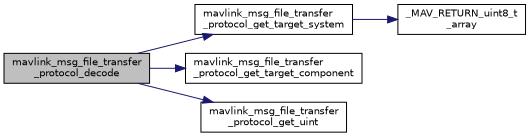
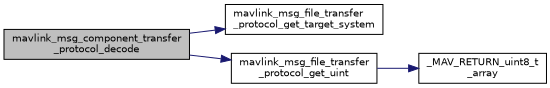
(370, 19) -> (393, 68)
(77, 68) -> (97, 44)
(274, 68) -> none
